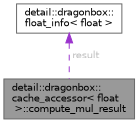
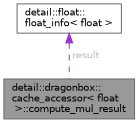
(69, 19) -> (69, 19)
